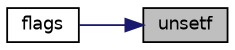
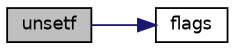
(102, 25) -> (115, 25)
